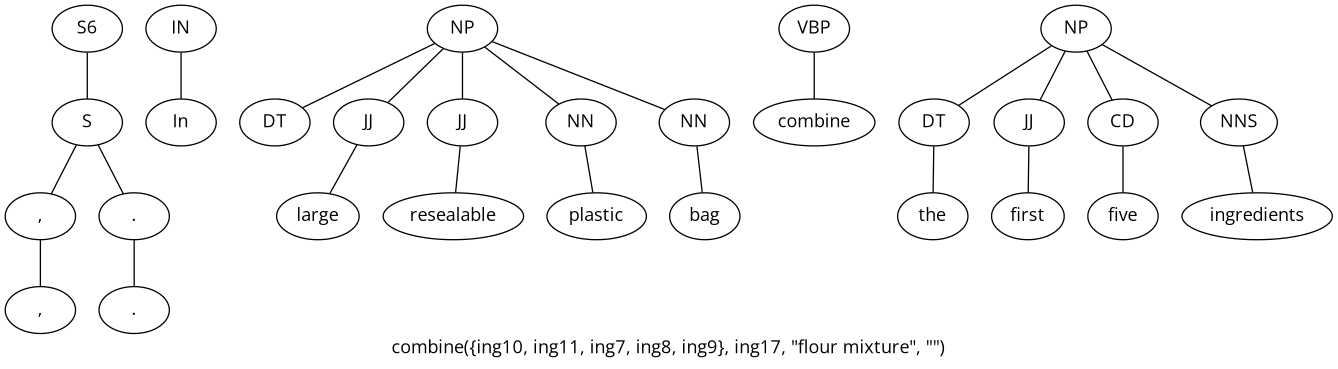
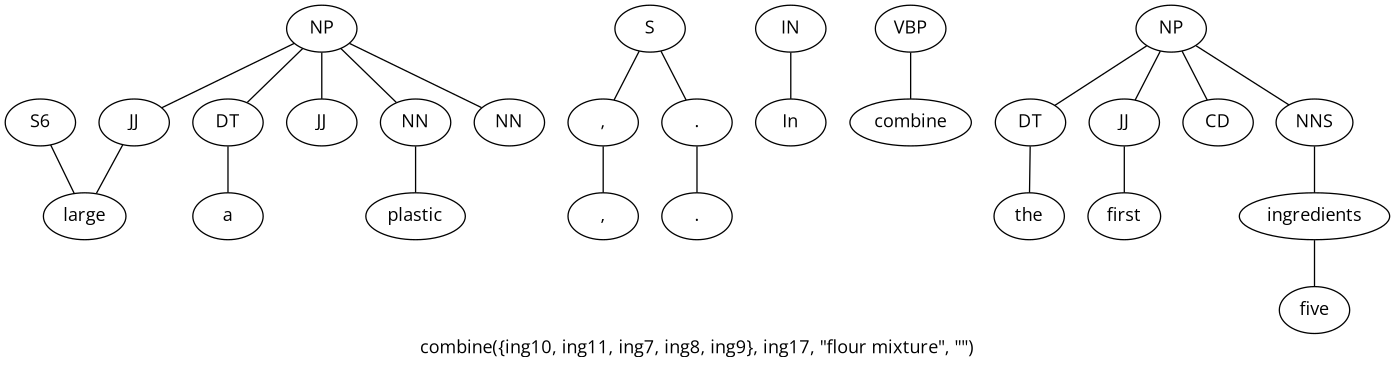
(87, 76) -> (62, 169)
(1123, 169) -> (1315, 263)
none -> (228, 216)
(453, 216) -> none
(705, 216) -> none
